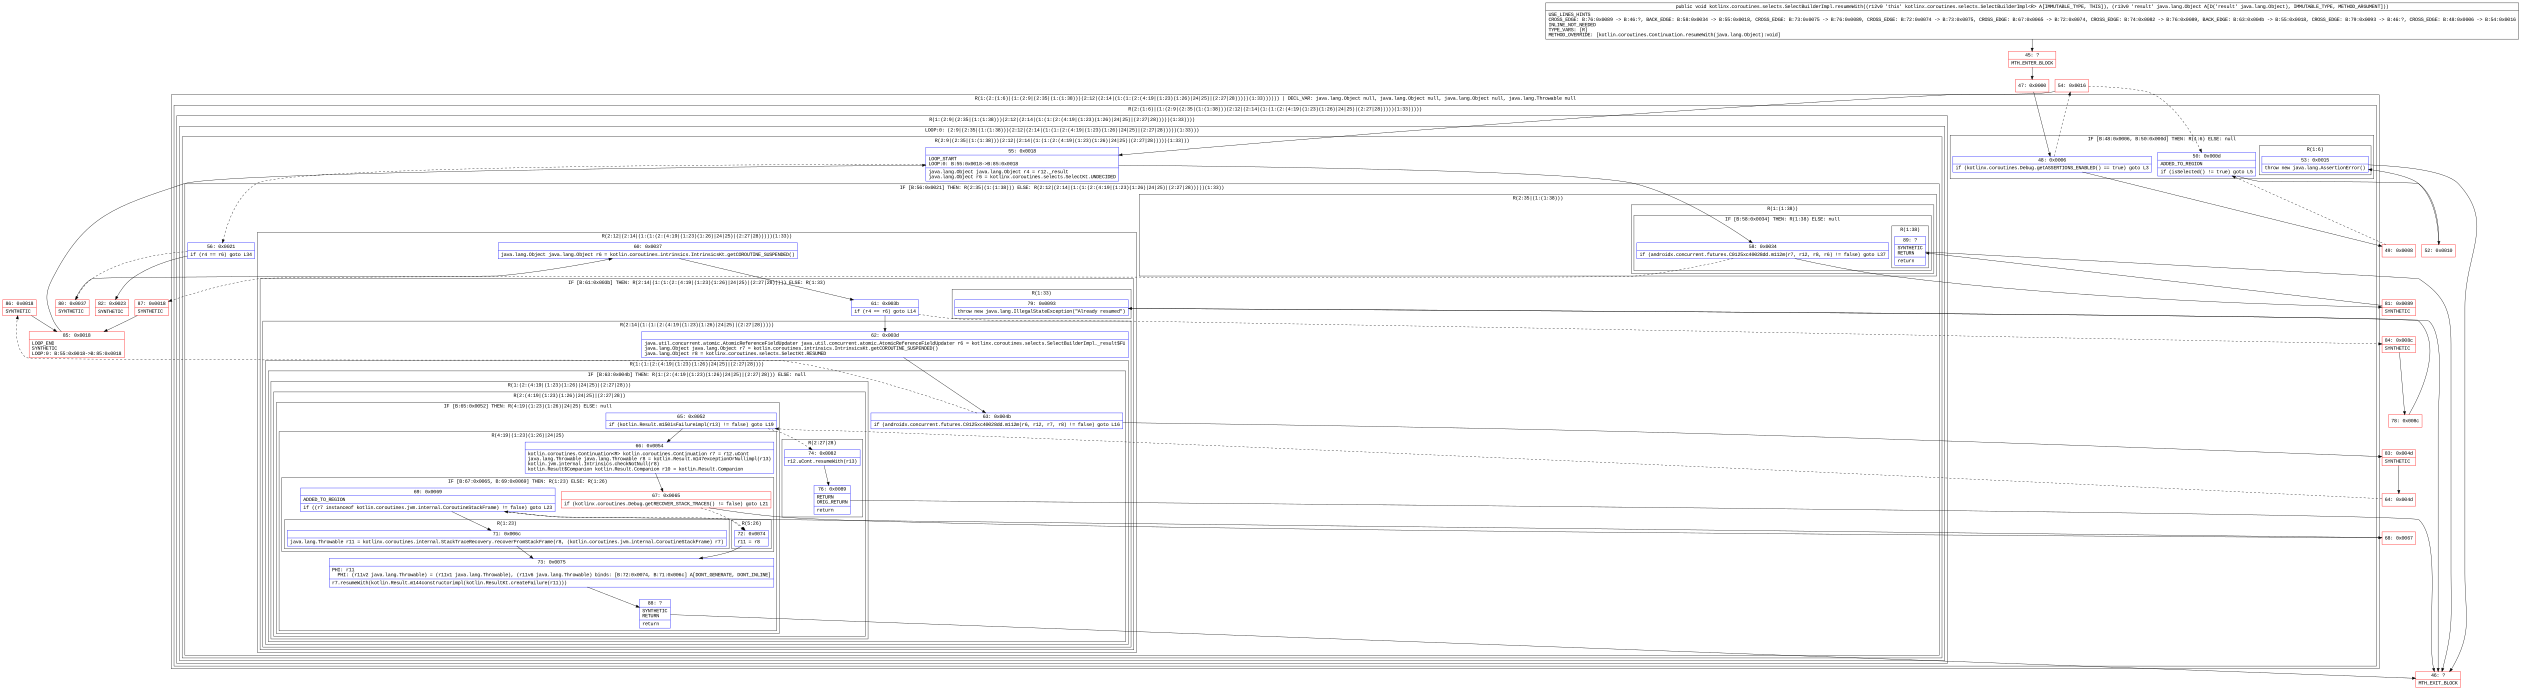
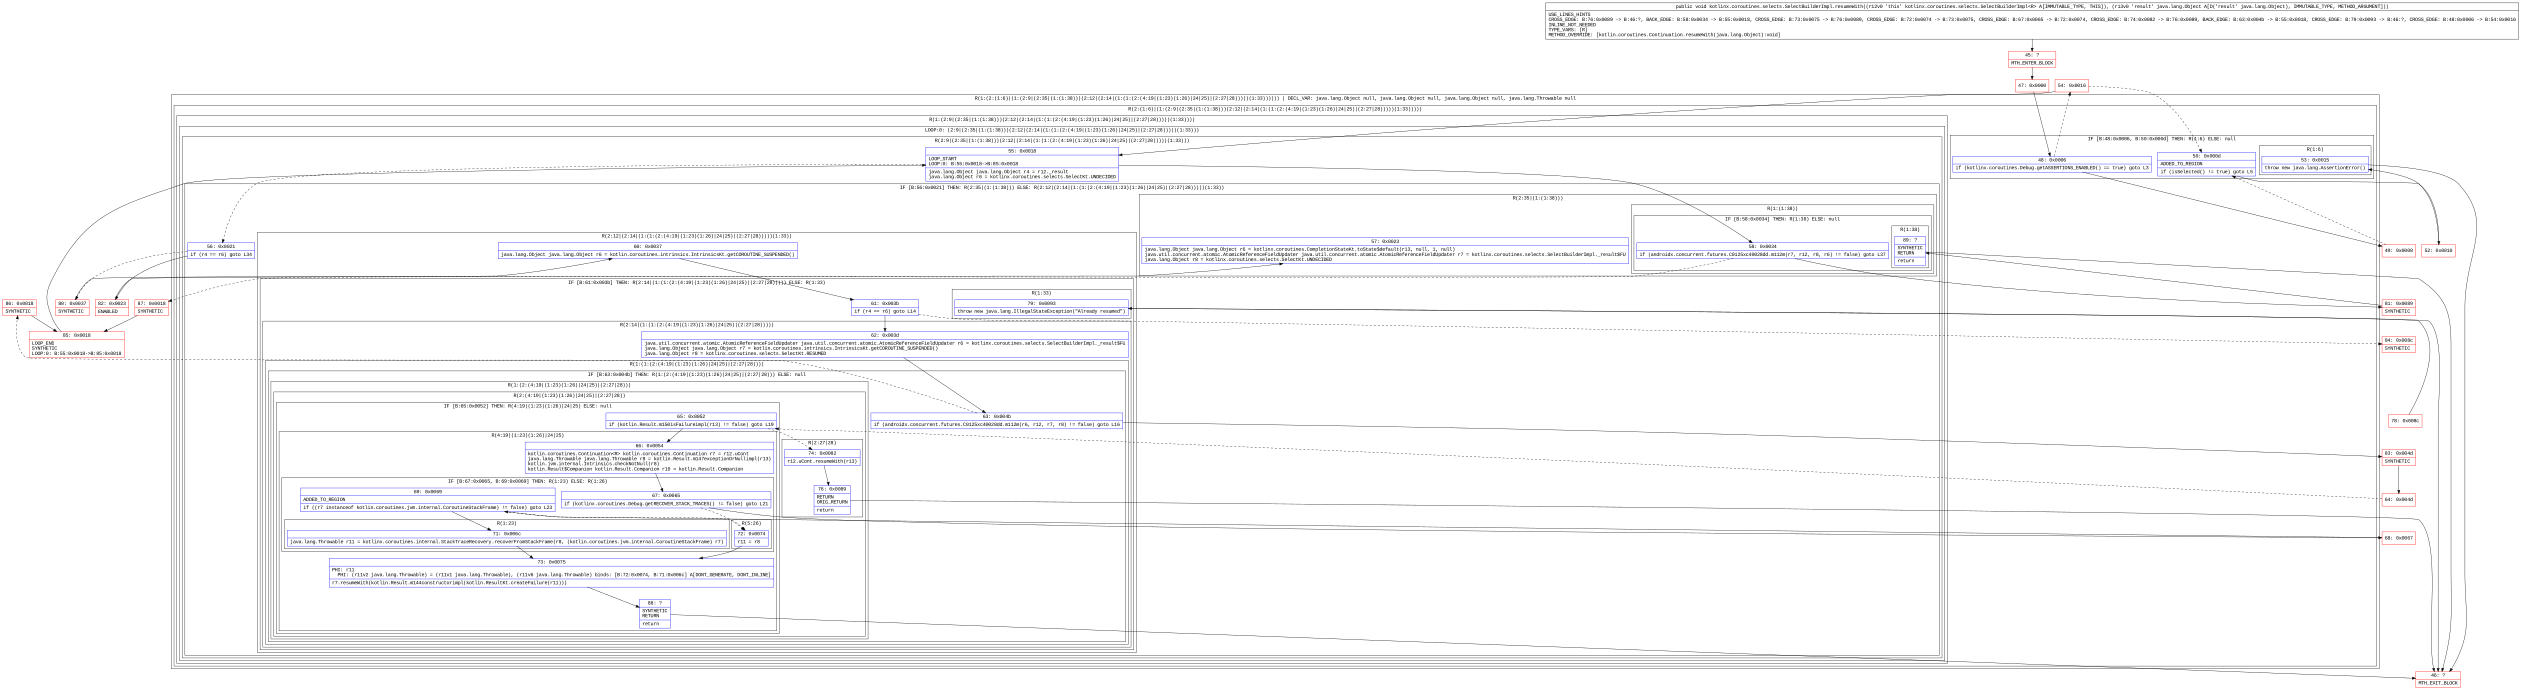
none -> (1385, 251)
(111, 312) -> (108, 312)
(2402, 382) -> none
(666, 500) -> (666, 500)
